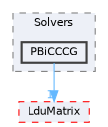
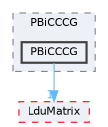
(54, 23) -> (54, 23)
